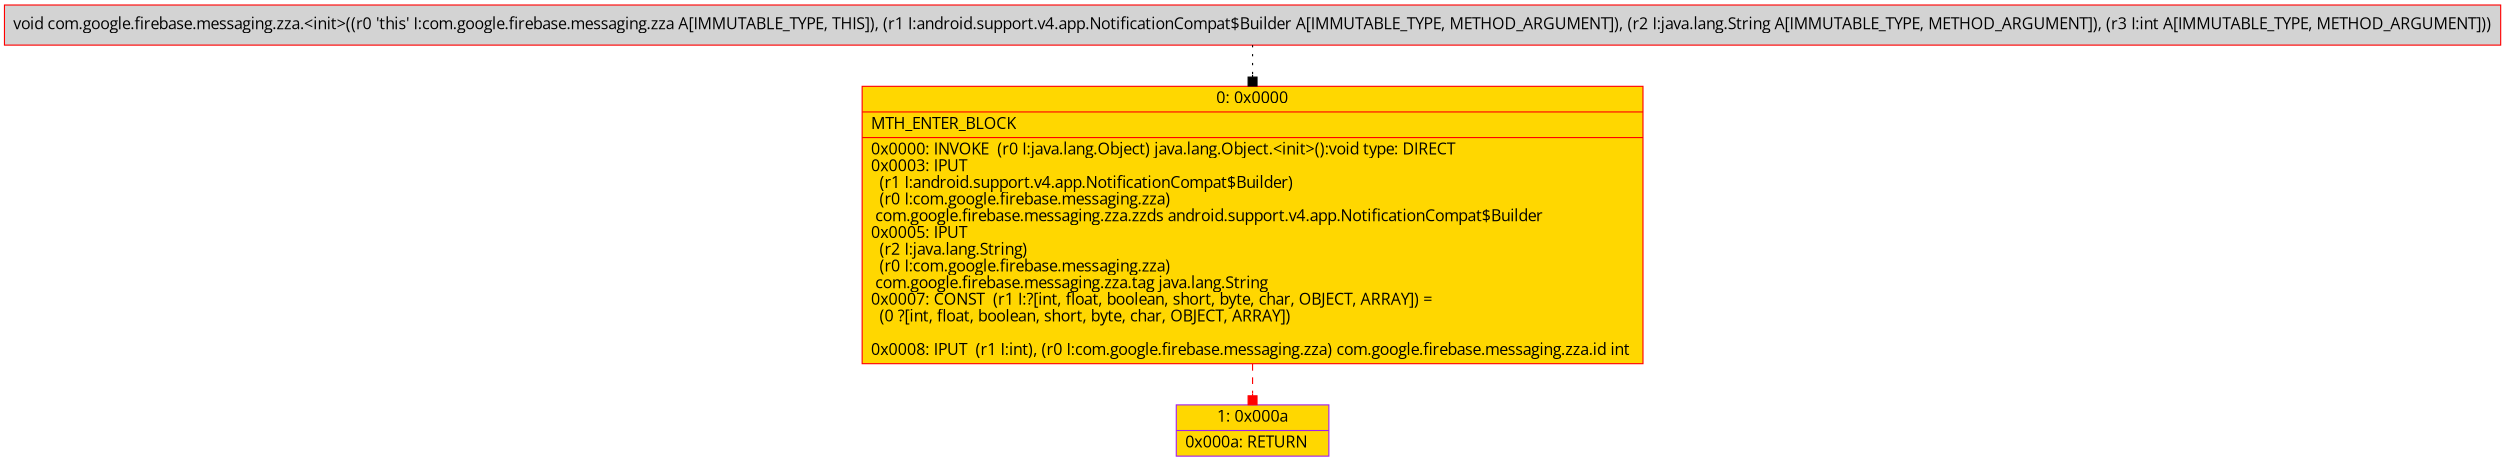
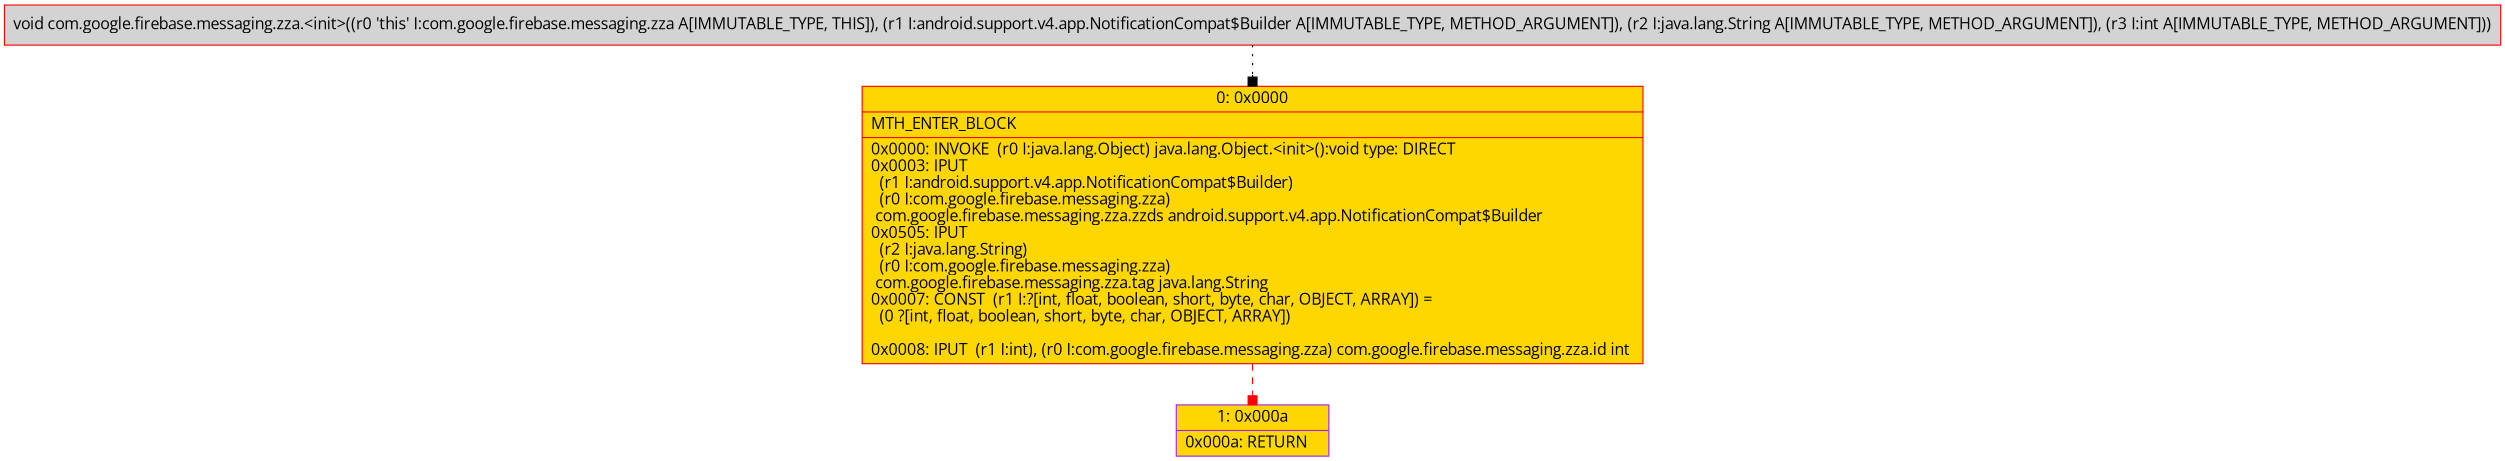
(923, 233) -> (923, 233)
